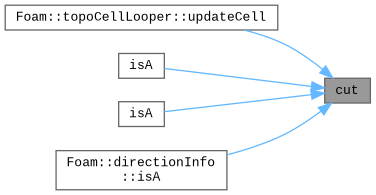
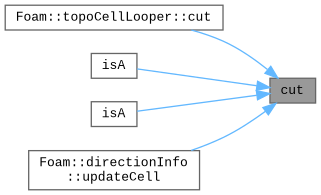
(142, 18) -> (114, 18)
(142, 170) -> (114, 170)
